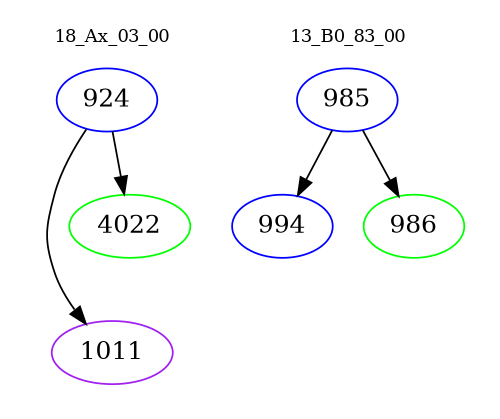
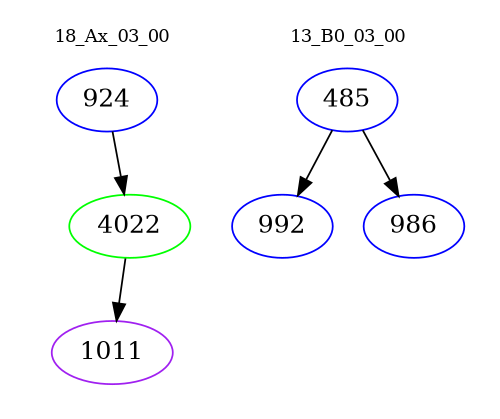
(348, 38) -> (348, 38)
(347, 100) -> (347, 100)
(49, 218) -> (122, 281)
(282, 226) -> (282, 226)
(414, 226) -> (414, 226)
